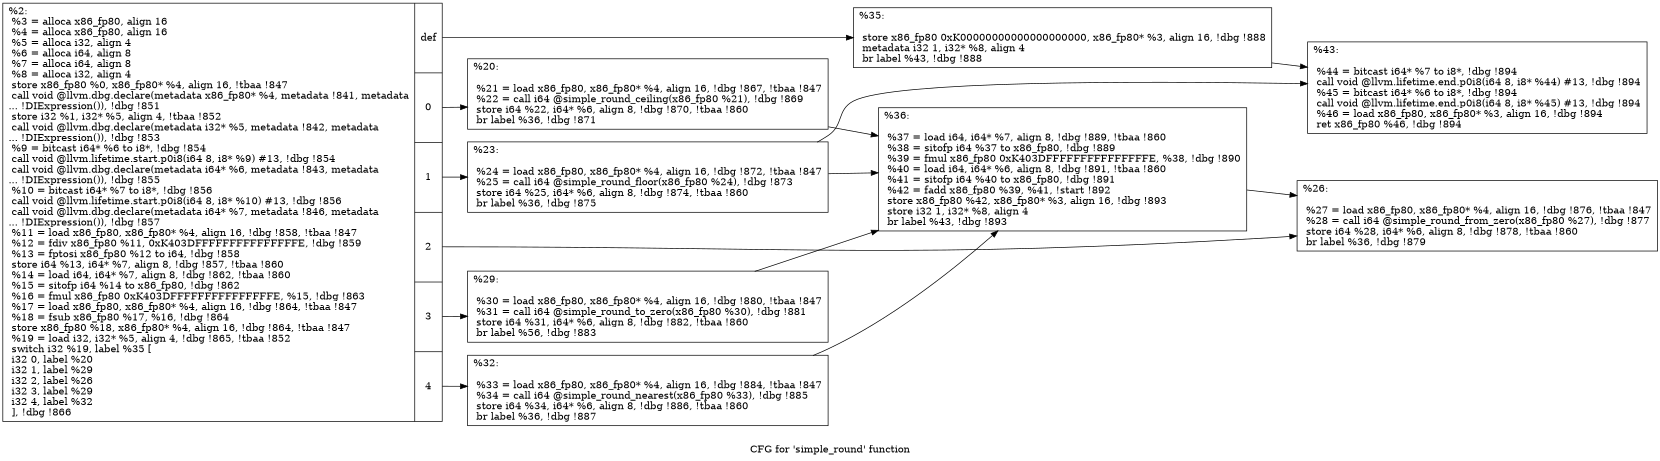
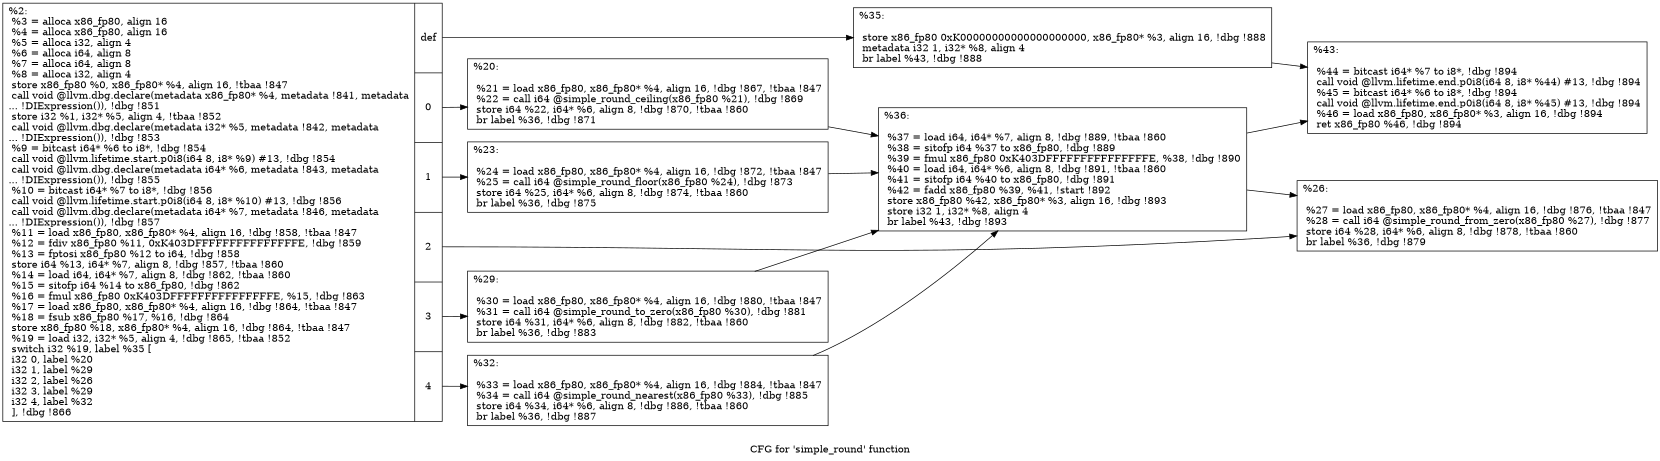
(1048, 83) -> (1274, 128)
(535, 333) -> (535, 333)
